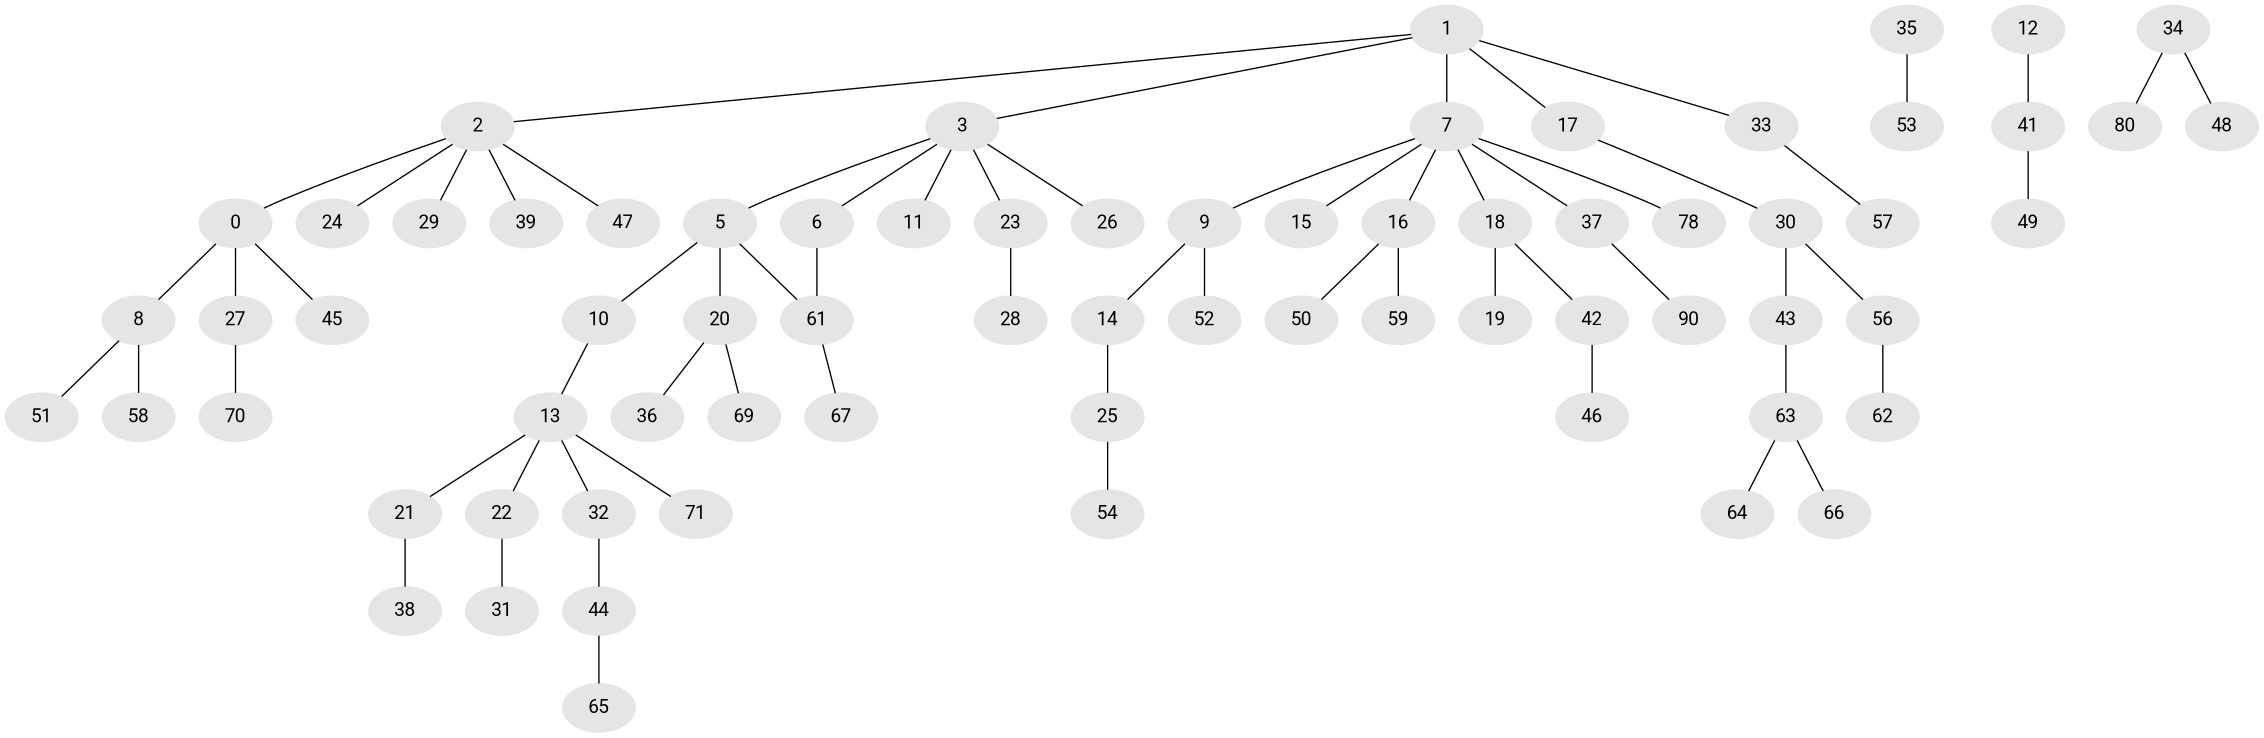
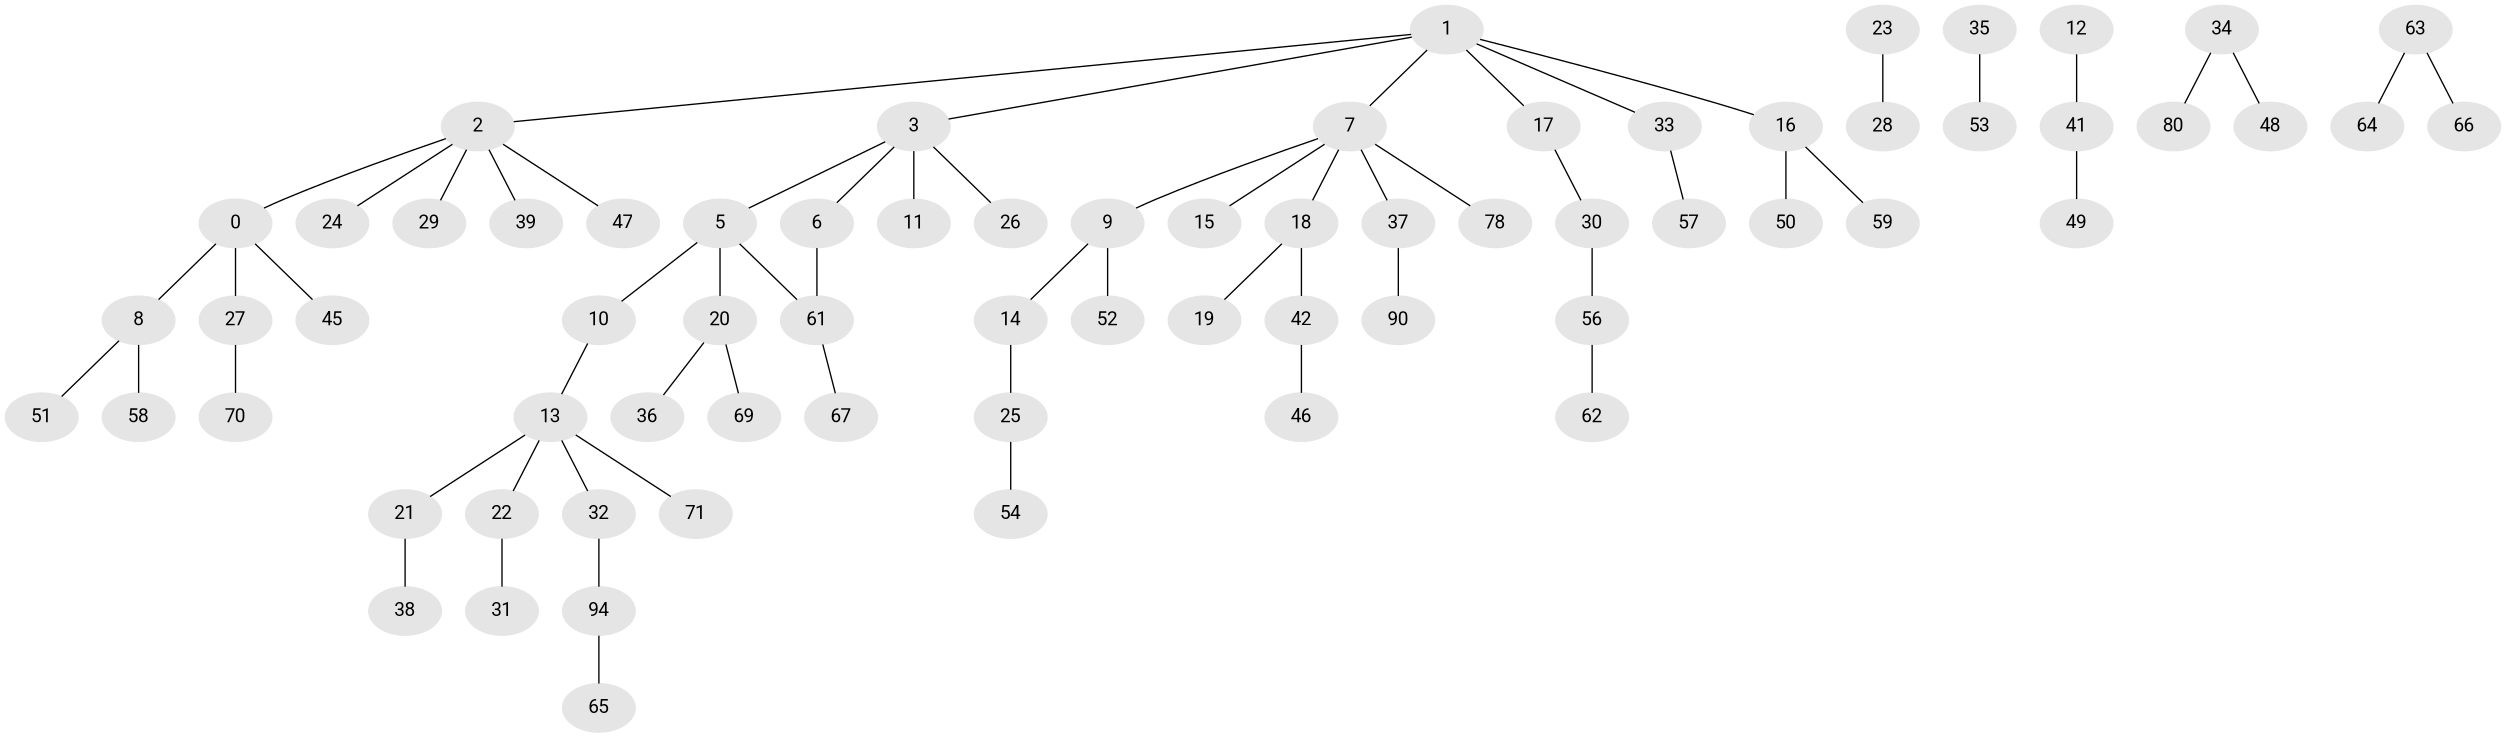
(987, 175) -> none
(1423, 175) -> (1617, 75)
(1786, 320) -> none
(599, 611) -> (599, 611)
